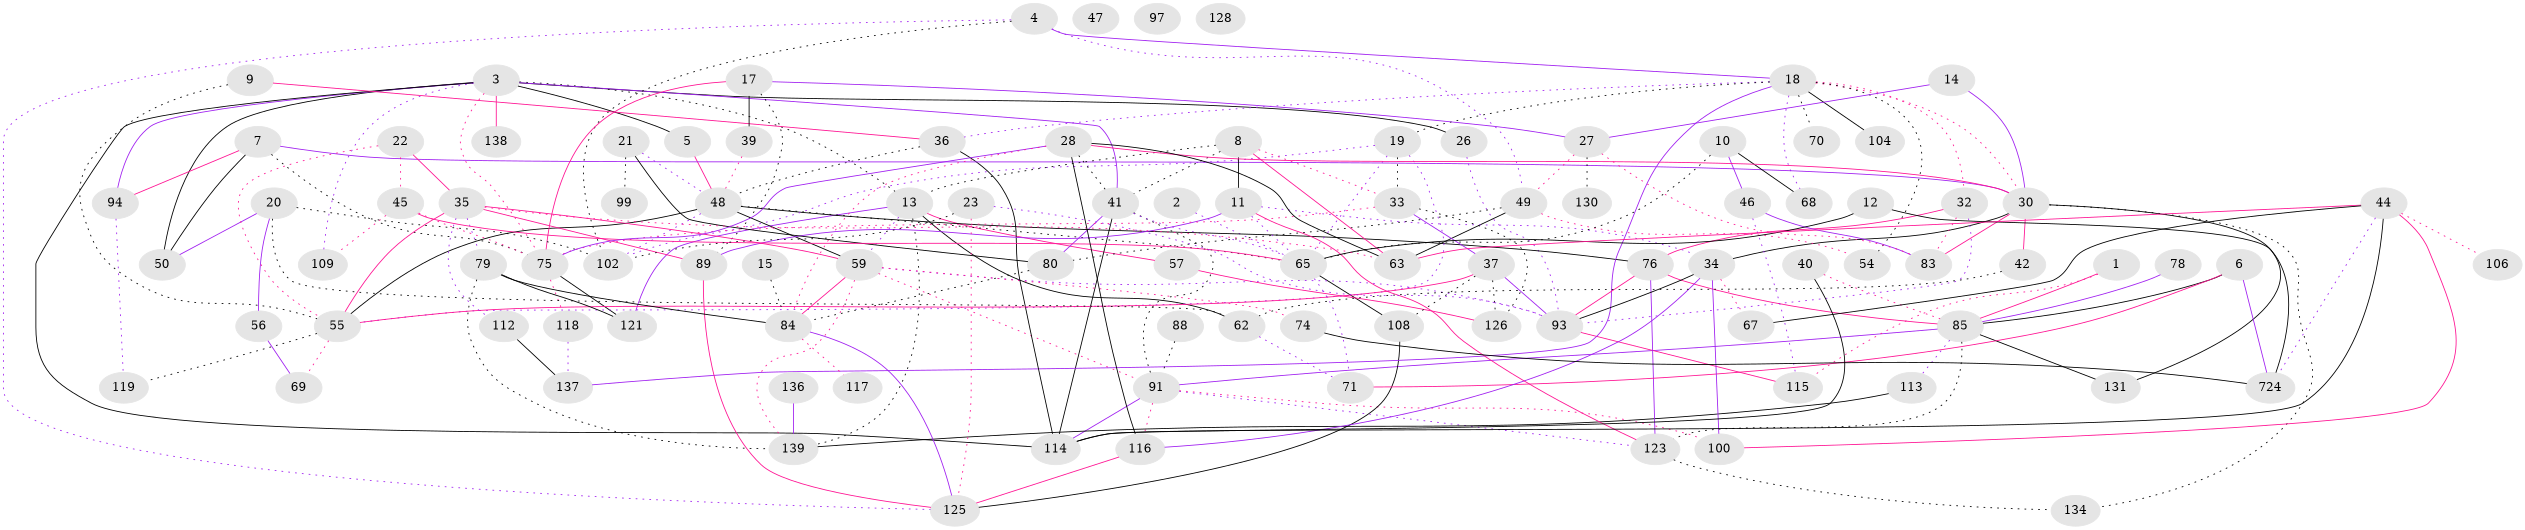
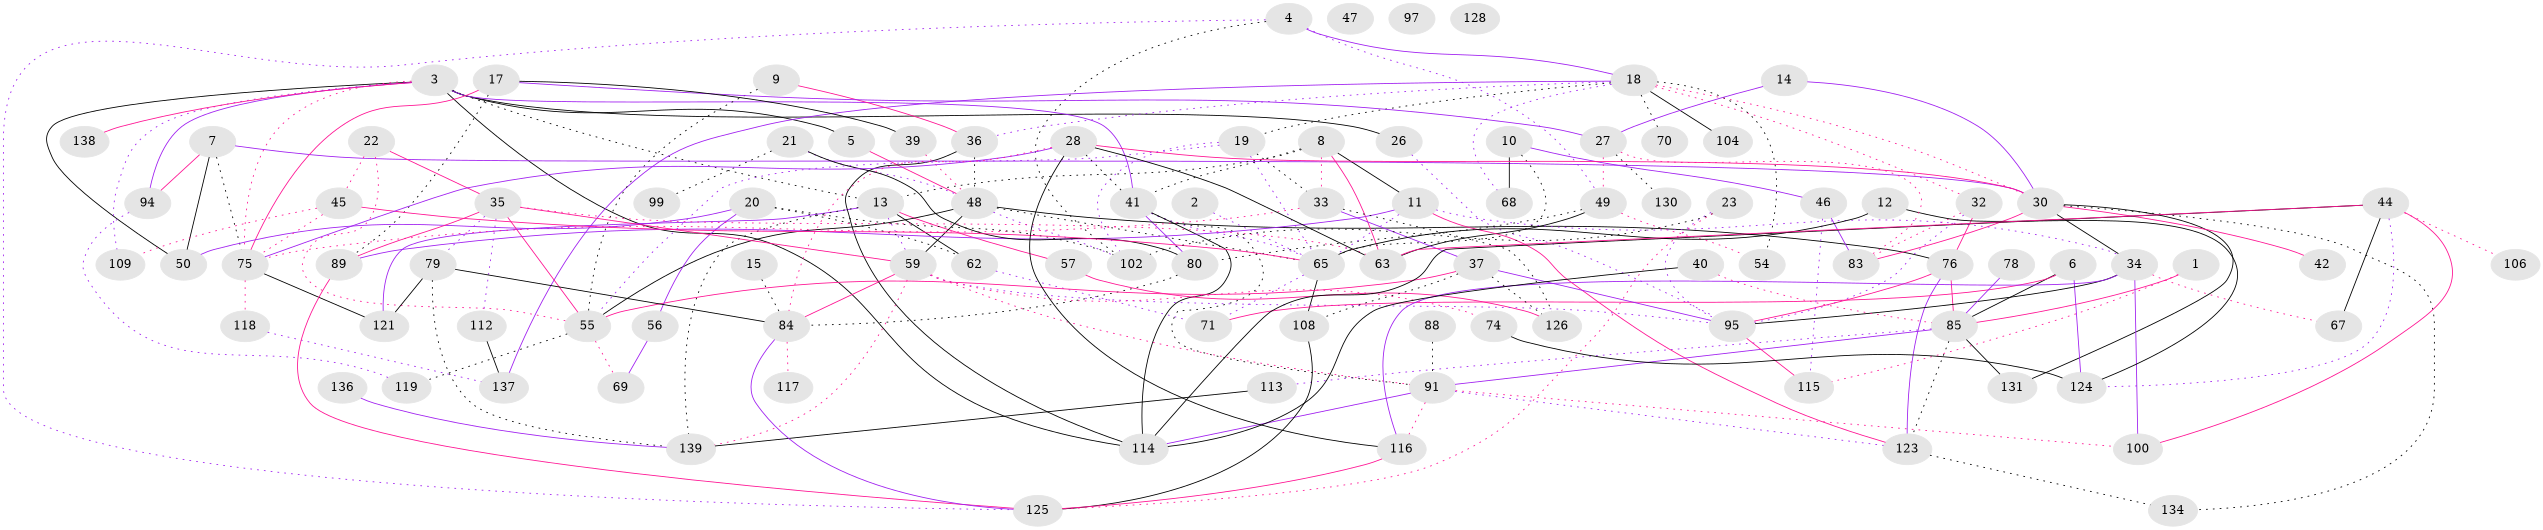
(1630, 289) -> none
(1560, 326) -> (1732, 326)
(2270, 388) -> (2082, 388)
